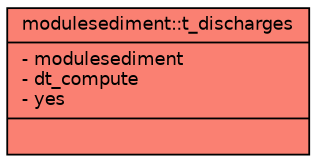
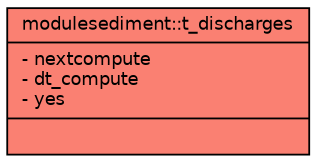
(103, 60) -> (87, 60)
